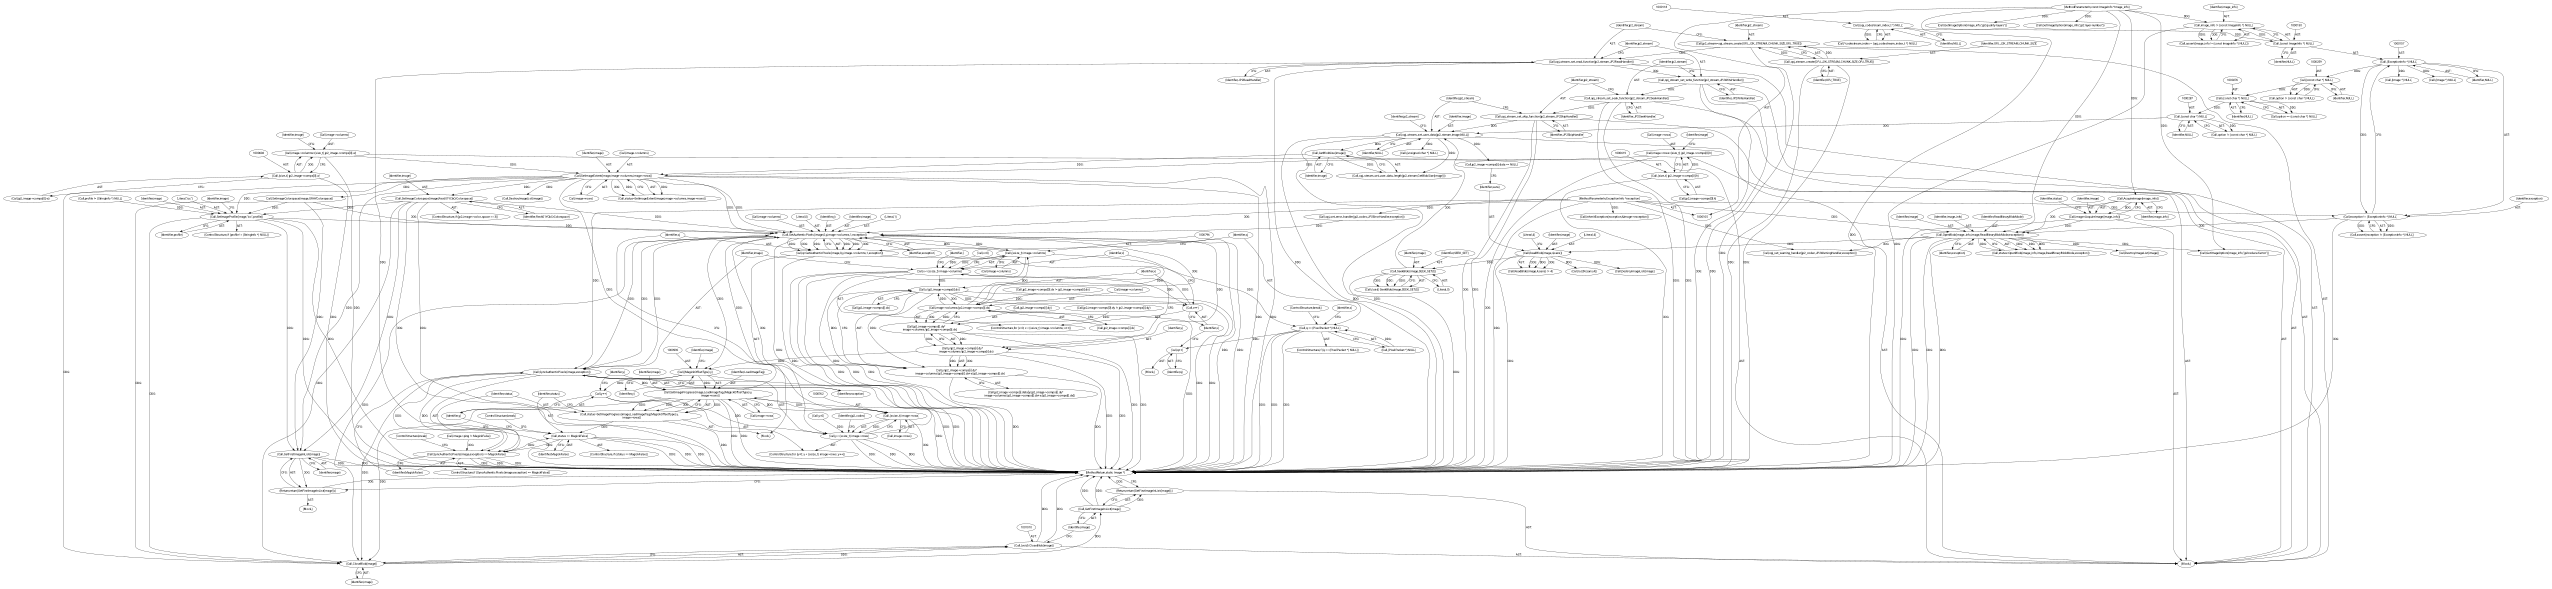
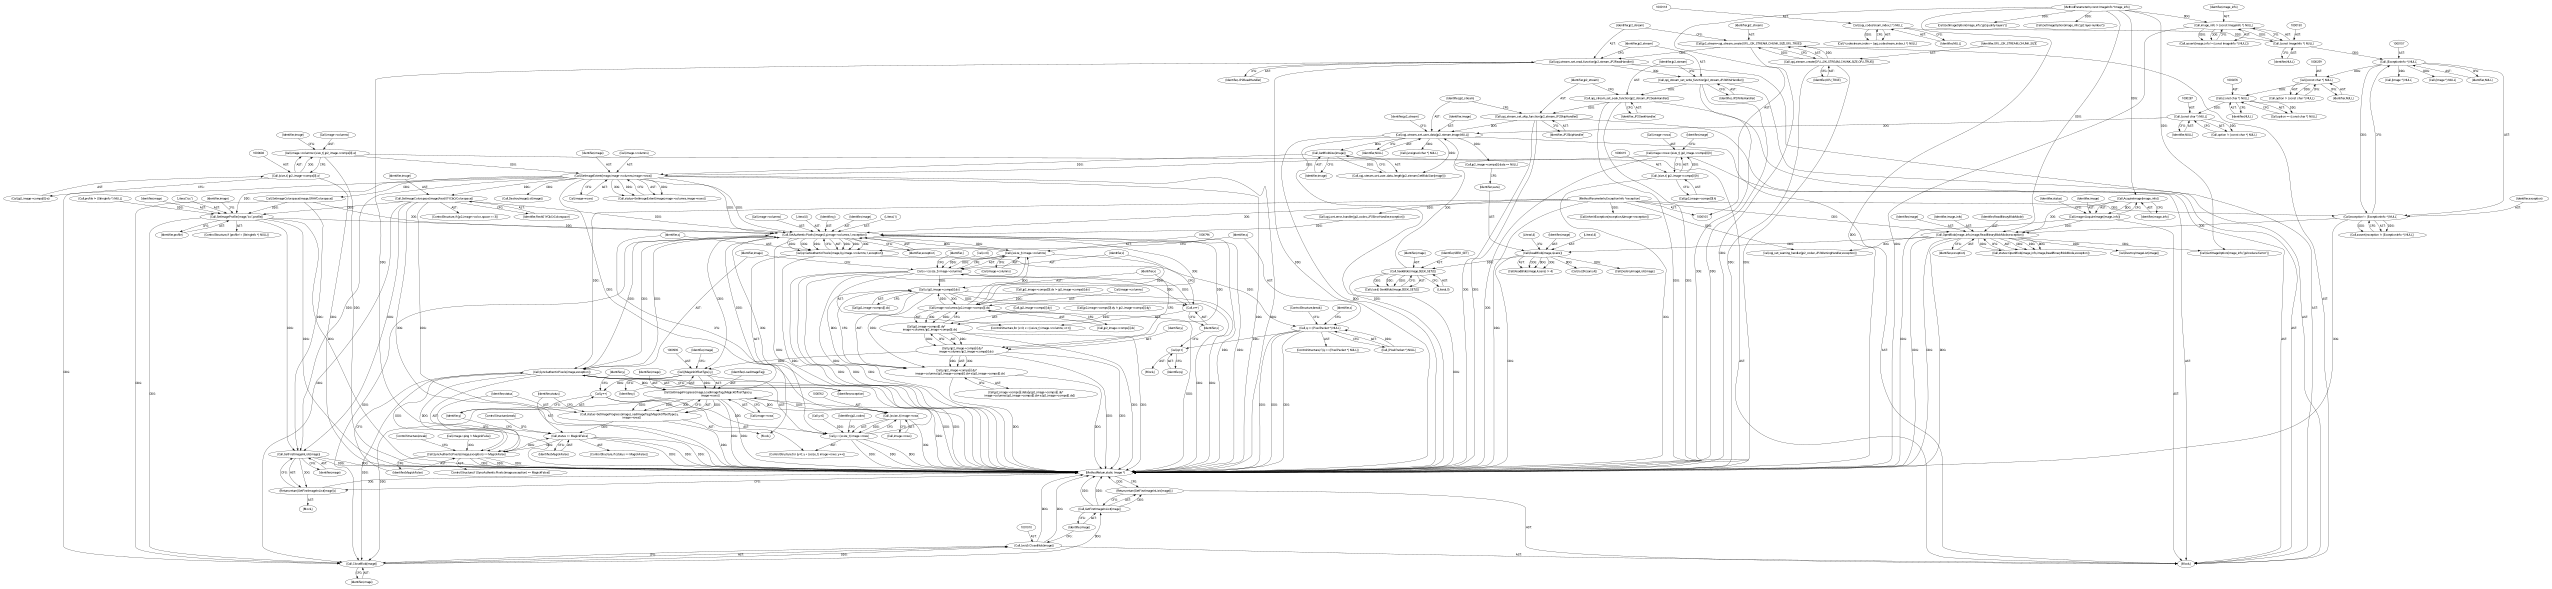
(2356, 53) -> (2356, 53)
